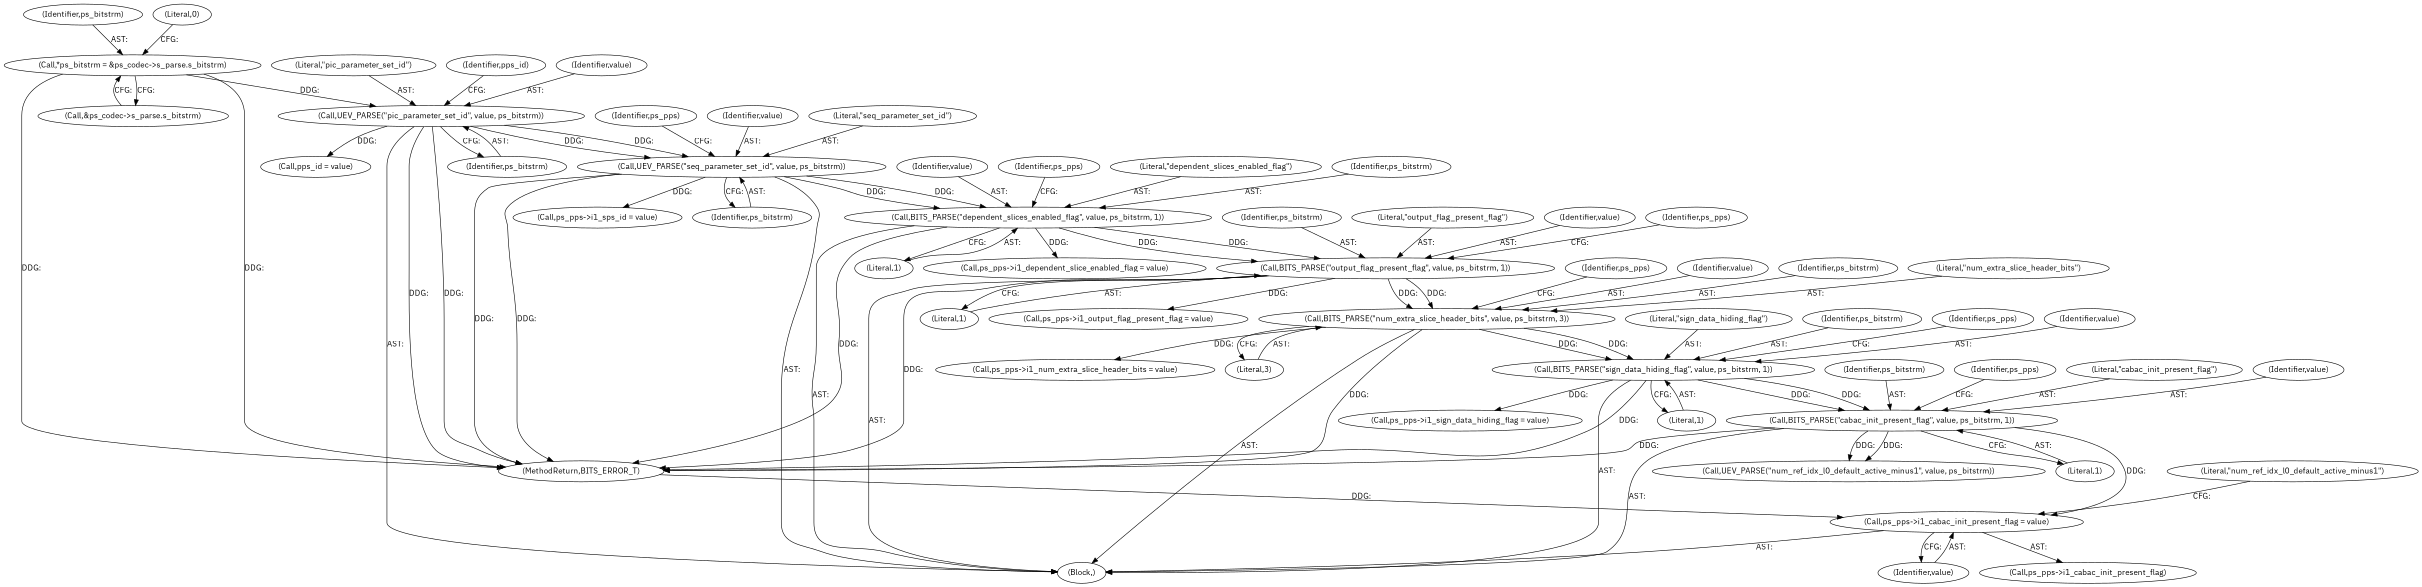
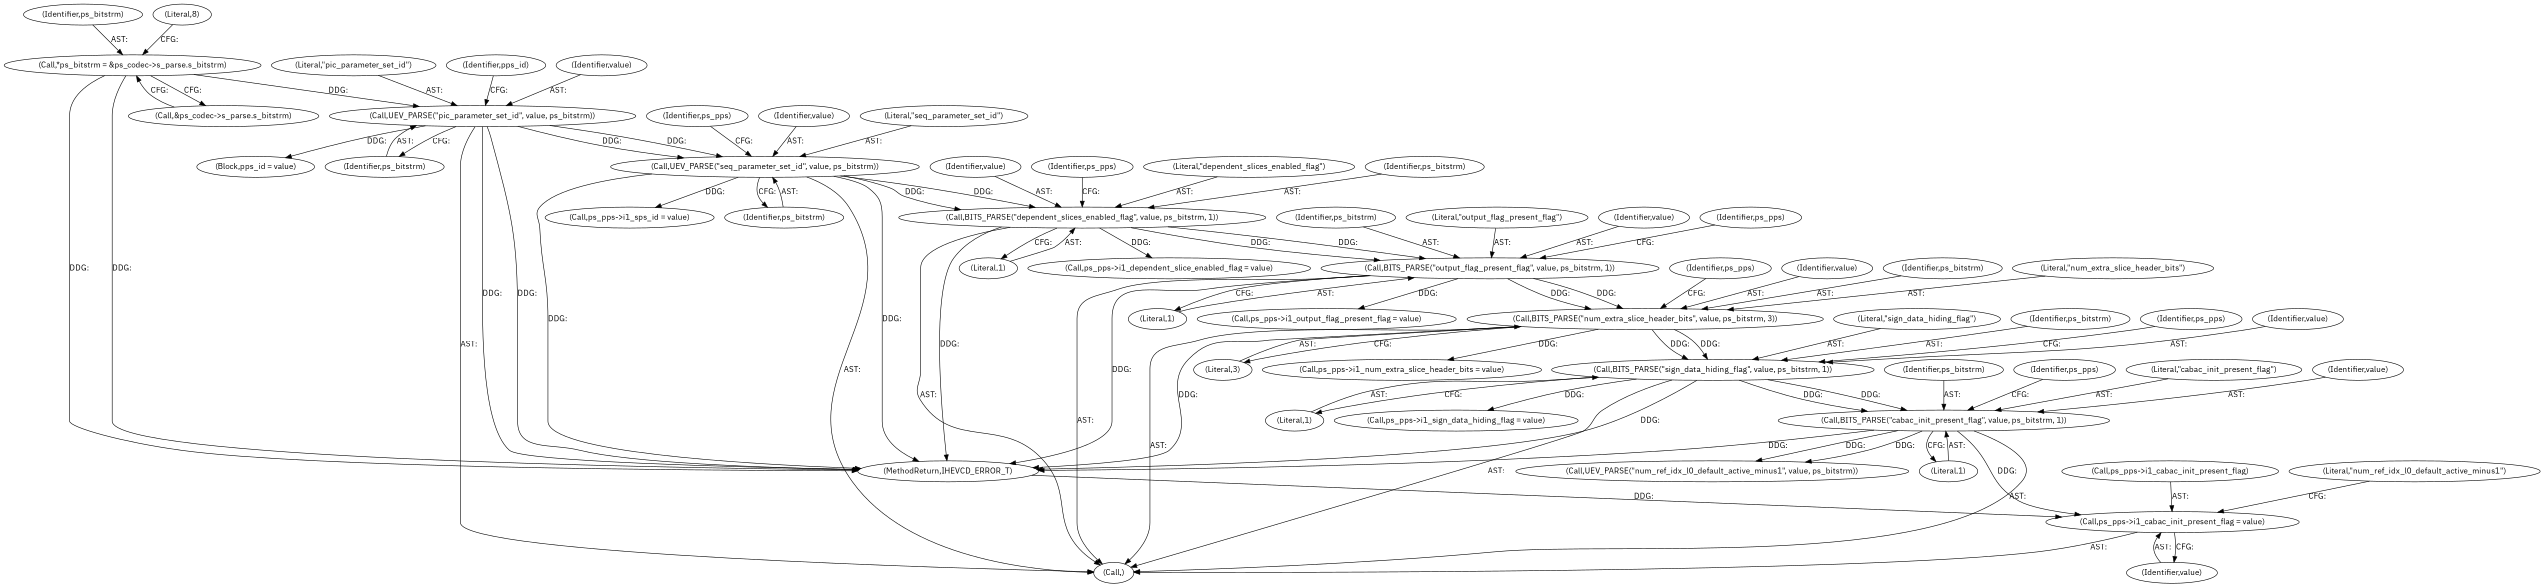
(182, 15) -> (182, 15)
(316, 167) -> (256, 167)
(581, 471) -> (948, 471)
(2020, 546) -> (2171, 494)
(1082, 573) -> (1114, 573)
